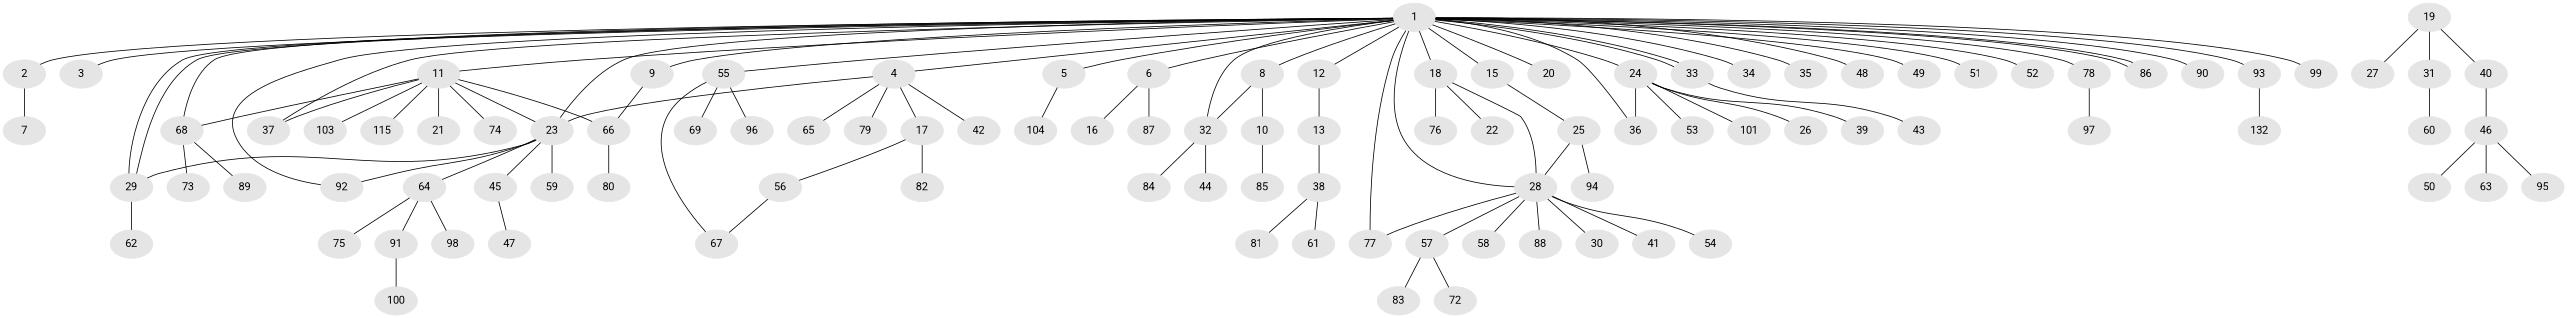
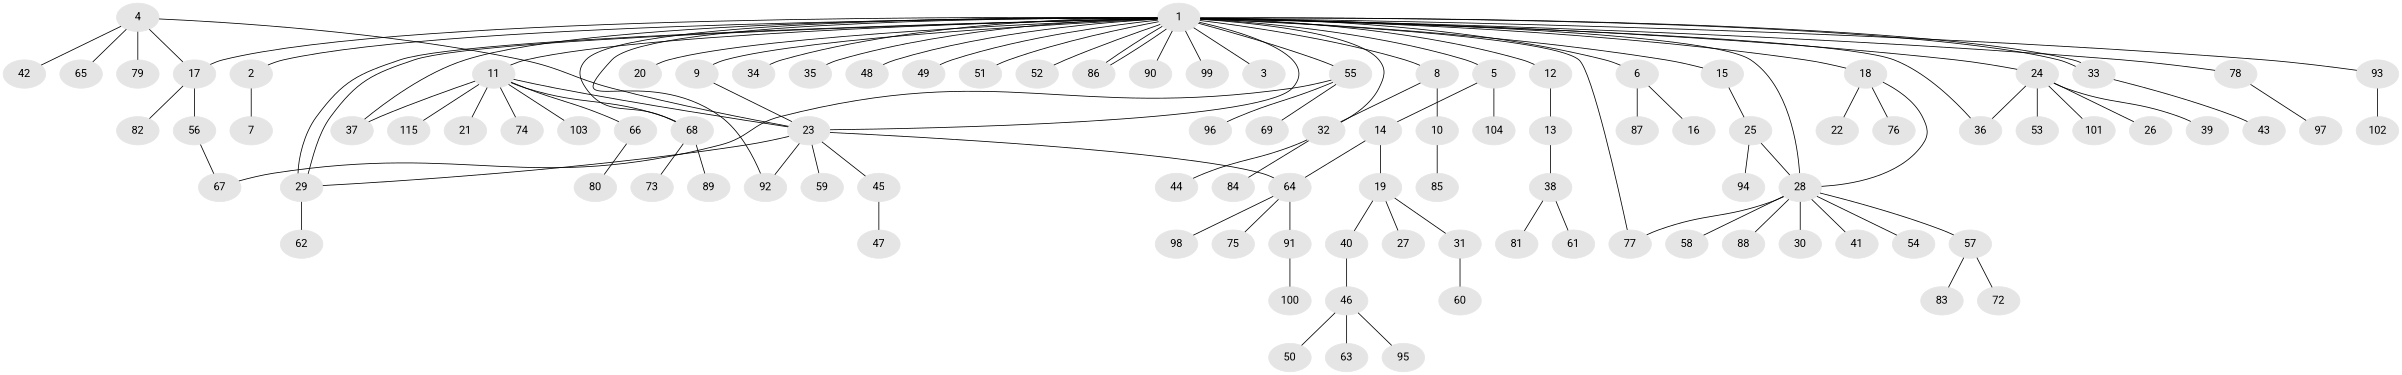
(1154, 46) -> (588, 25)
(632, 101) -> (753, 102)
none -> (1380, 131)
(2259, 131) -> (2377, 131)
